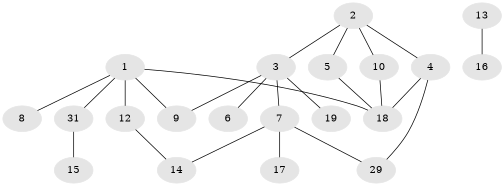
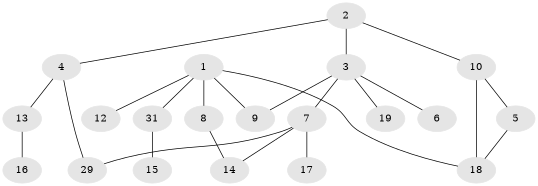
(340, 42) -> (496, 93)
(407, 93) -> (42, 93)
(151, 144) -> (215, 140)
